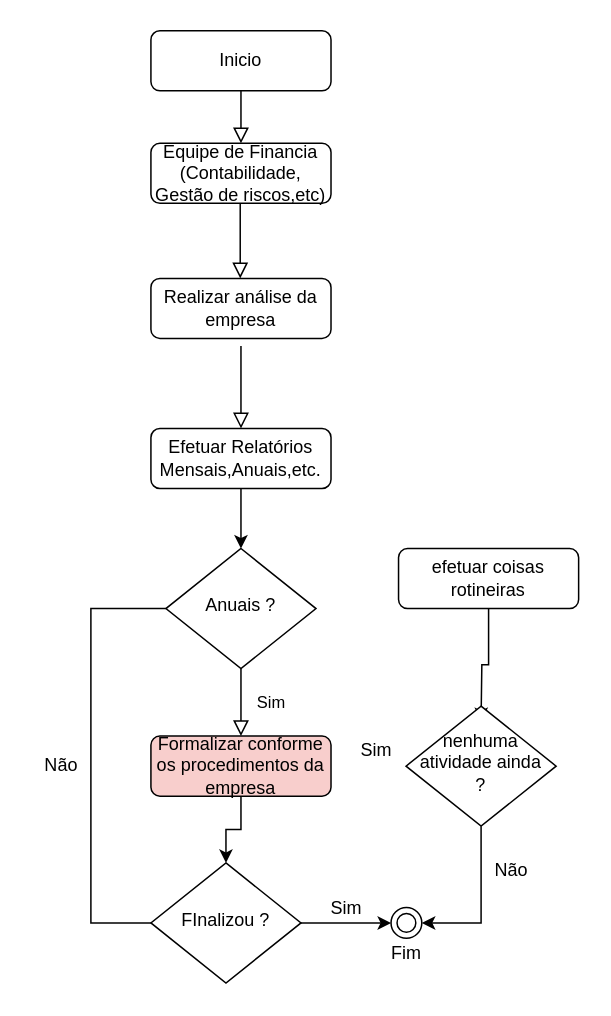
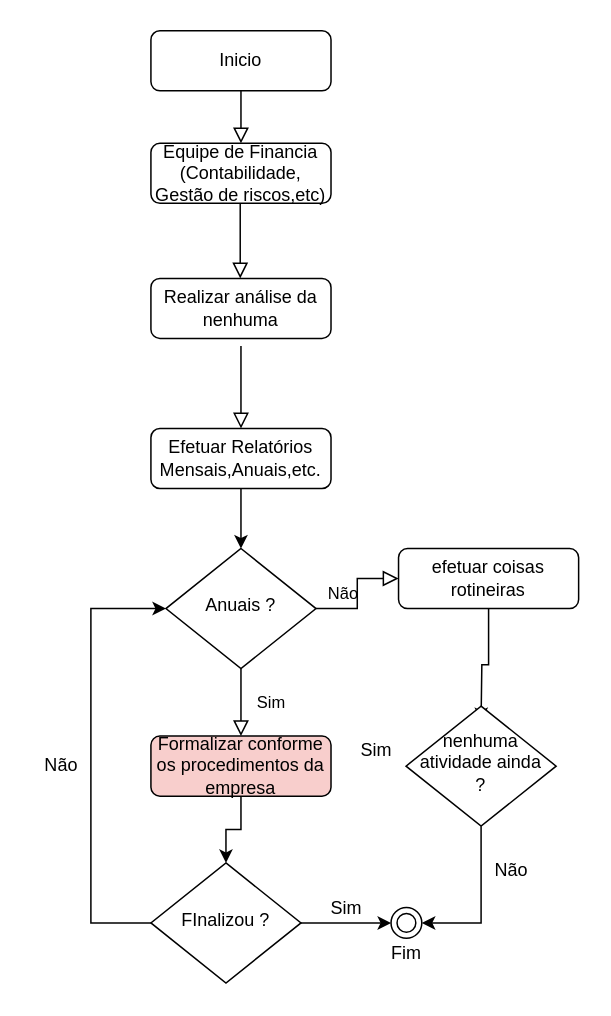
(241, 308) -> (241, 308)
none -> (357, 601)
(158, 608) -> (154, 608)
